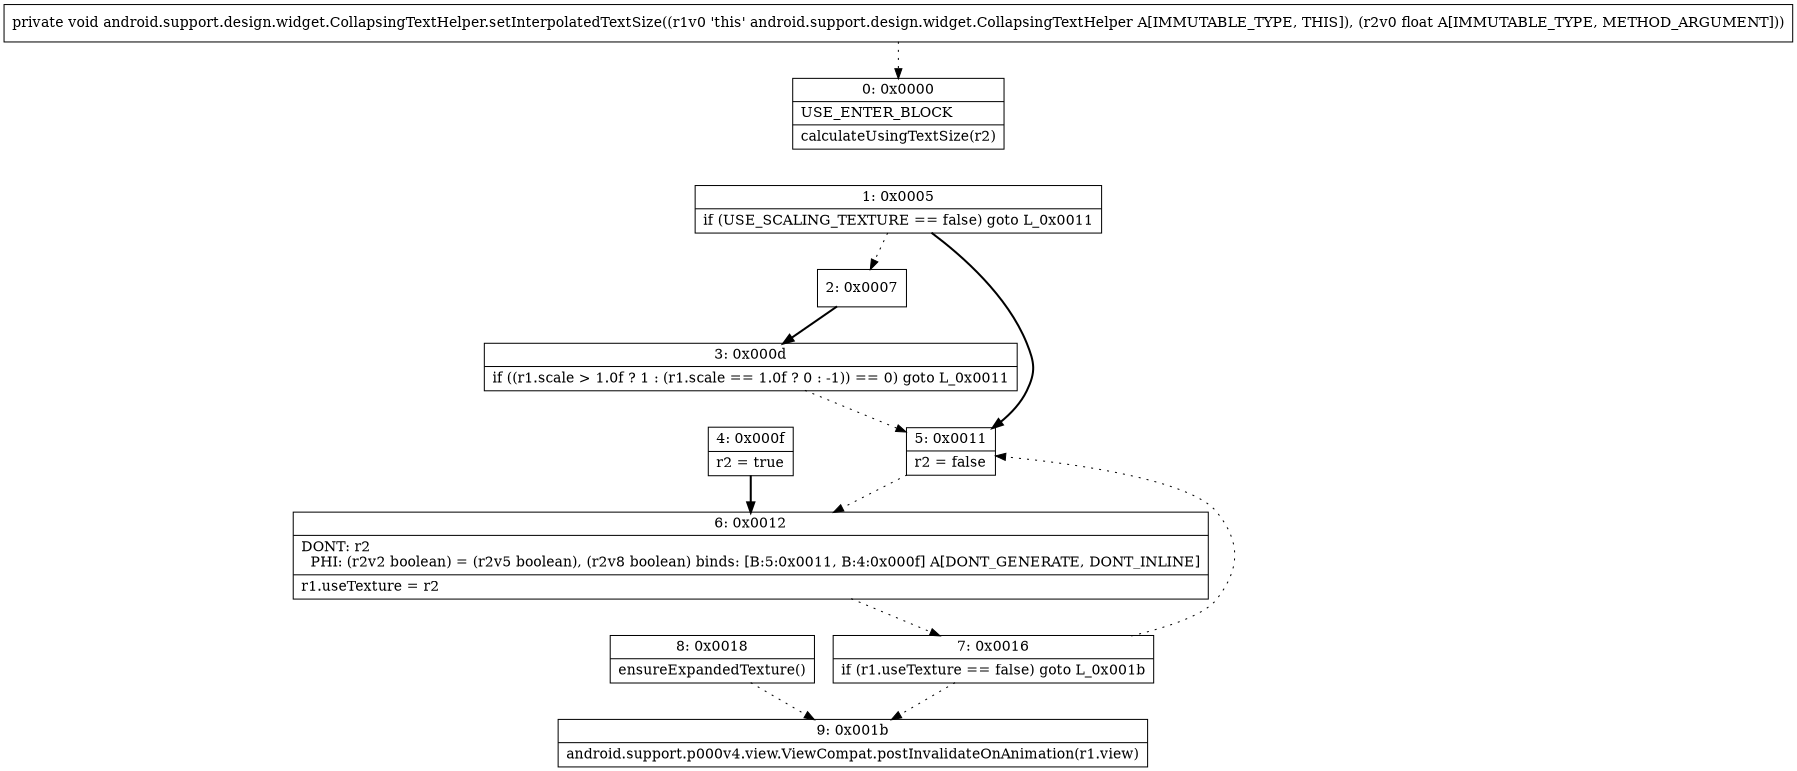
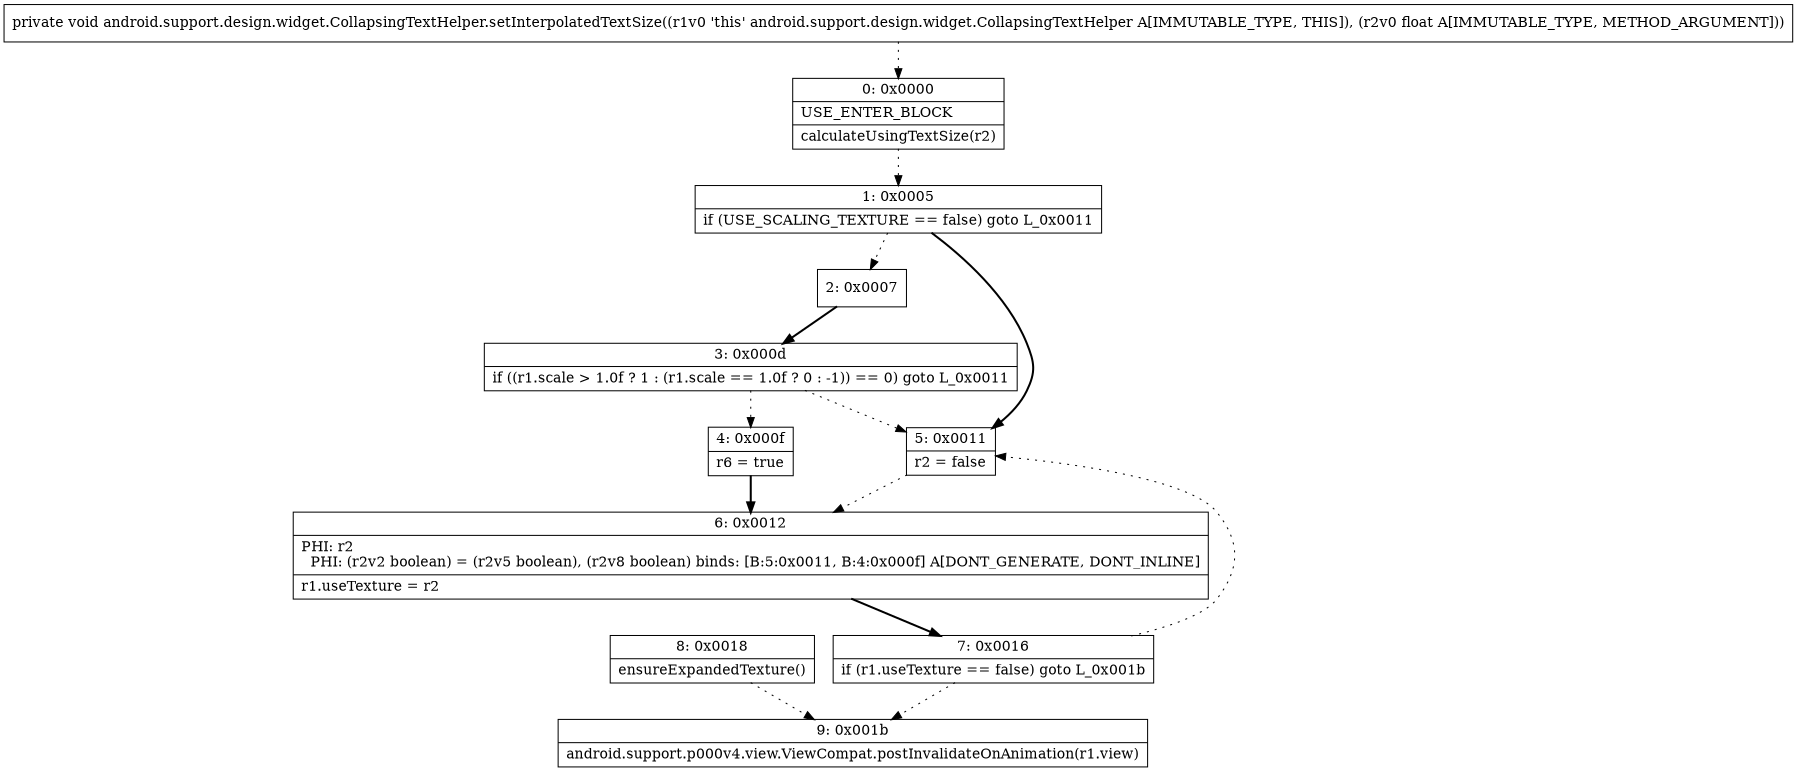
none -> (898, 162)
none -> (751, 404)
(750, 463) -> (750, 463)
(338, 547) -> (330, 547)
(891, 615) -> (891, 615)
